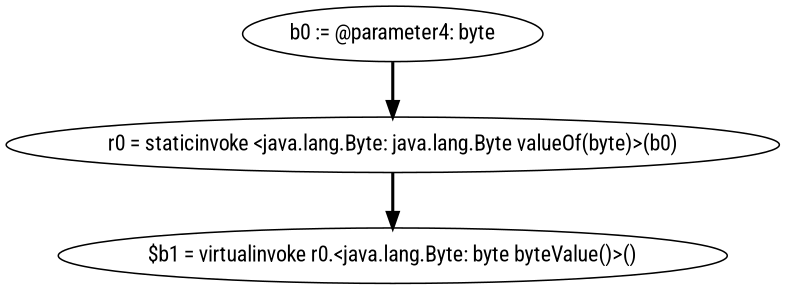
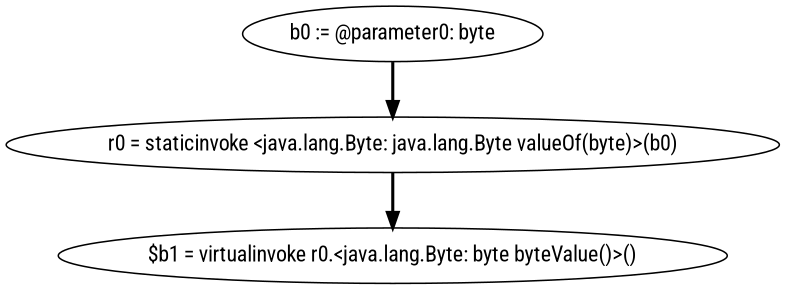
(393, 34) -> (393, 34)
